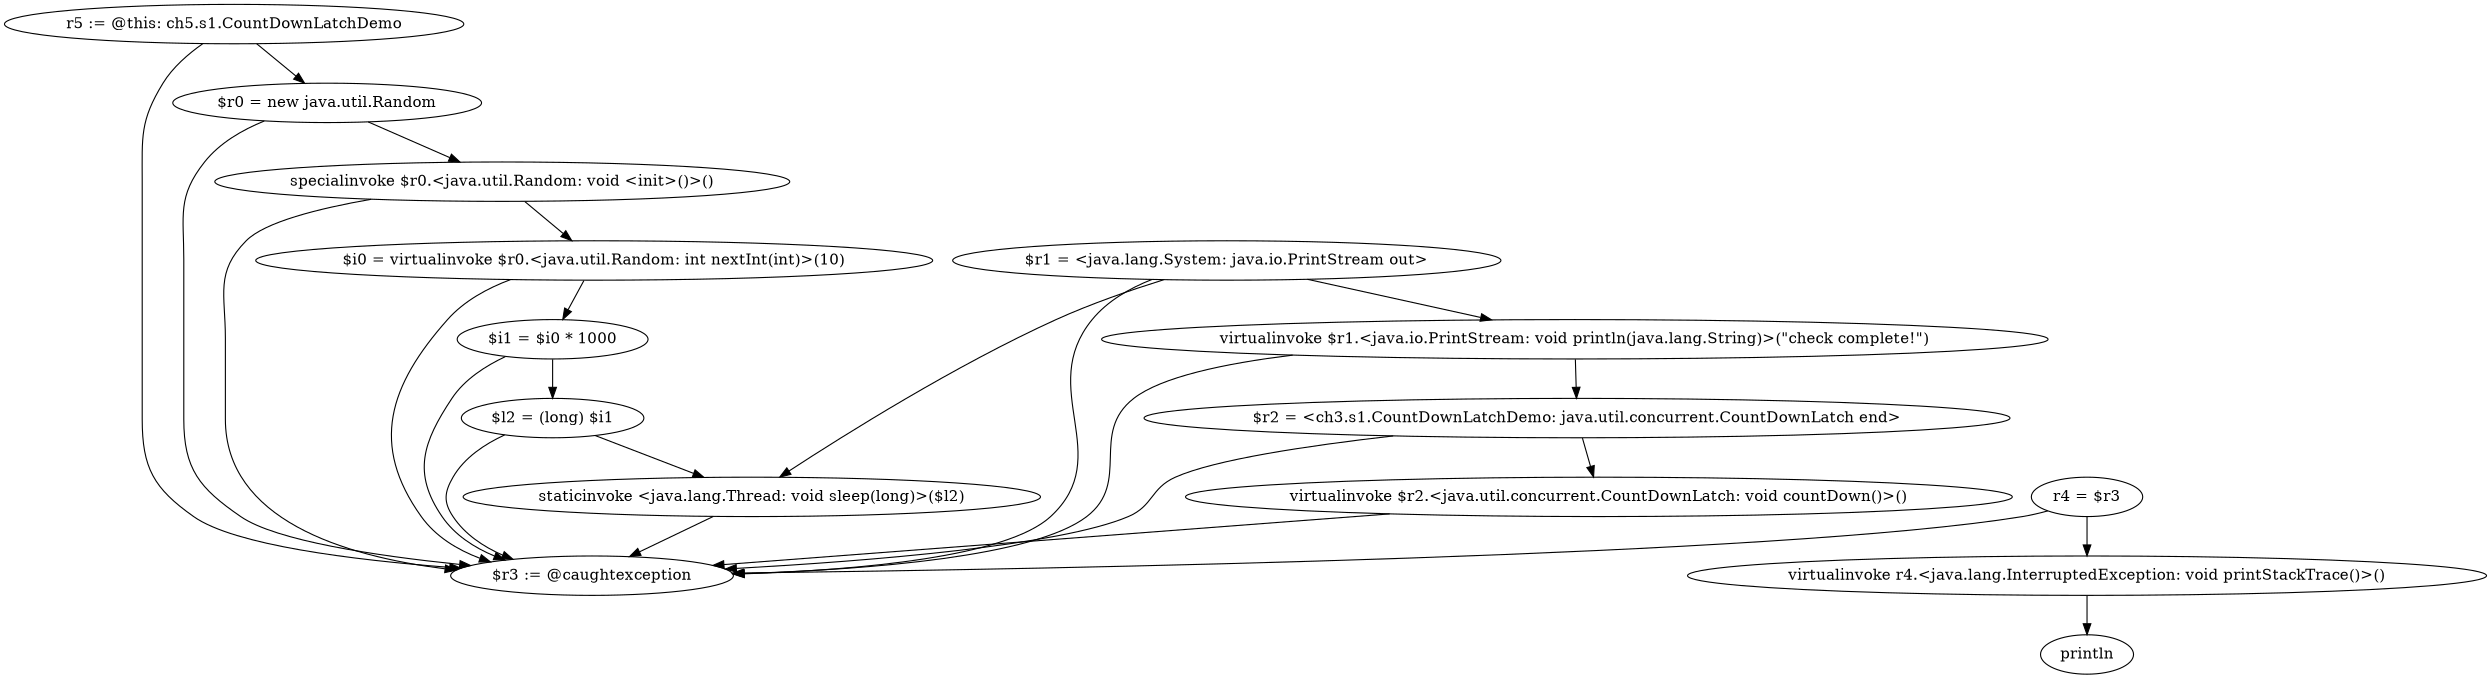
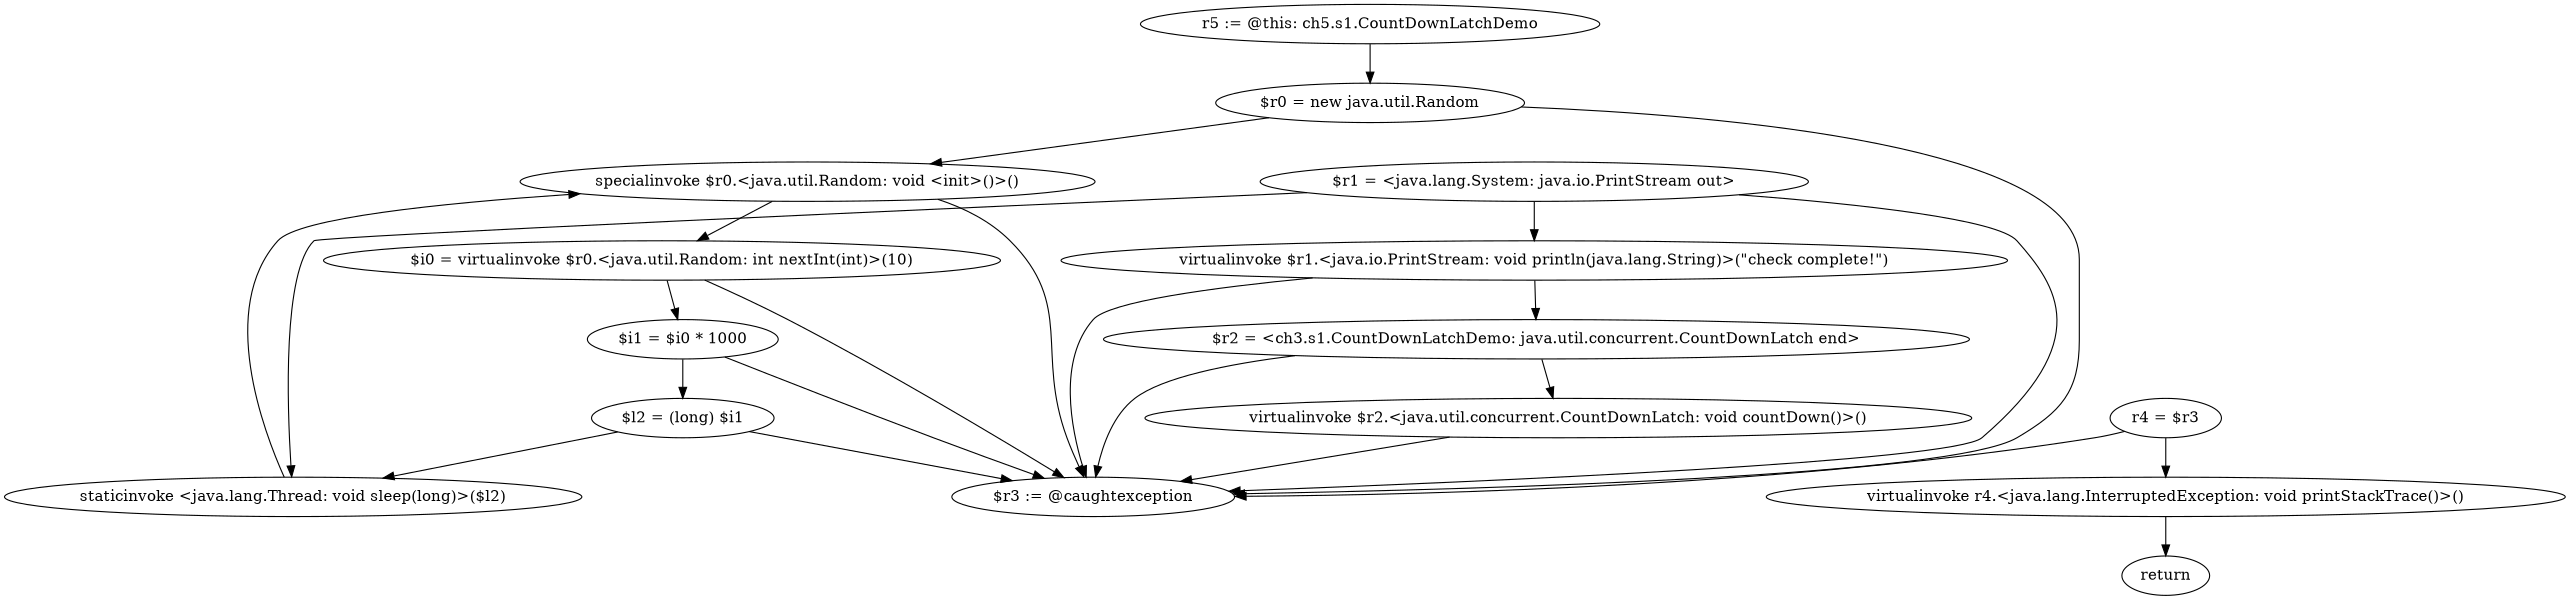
(142, 410) -> none
(676, 534) -> (299, 230)
(2087, 654) -> (2166, 576)
